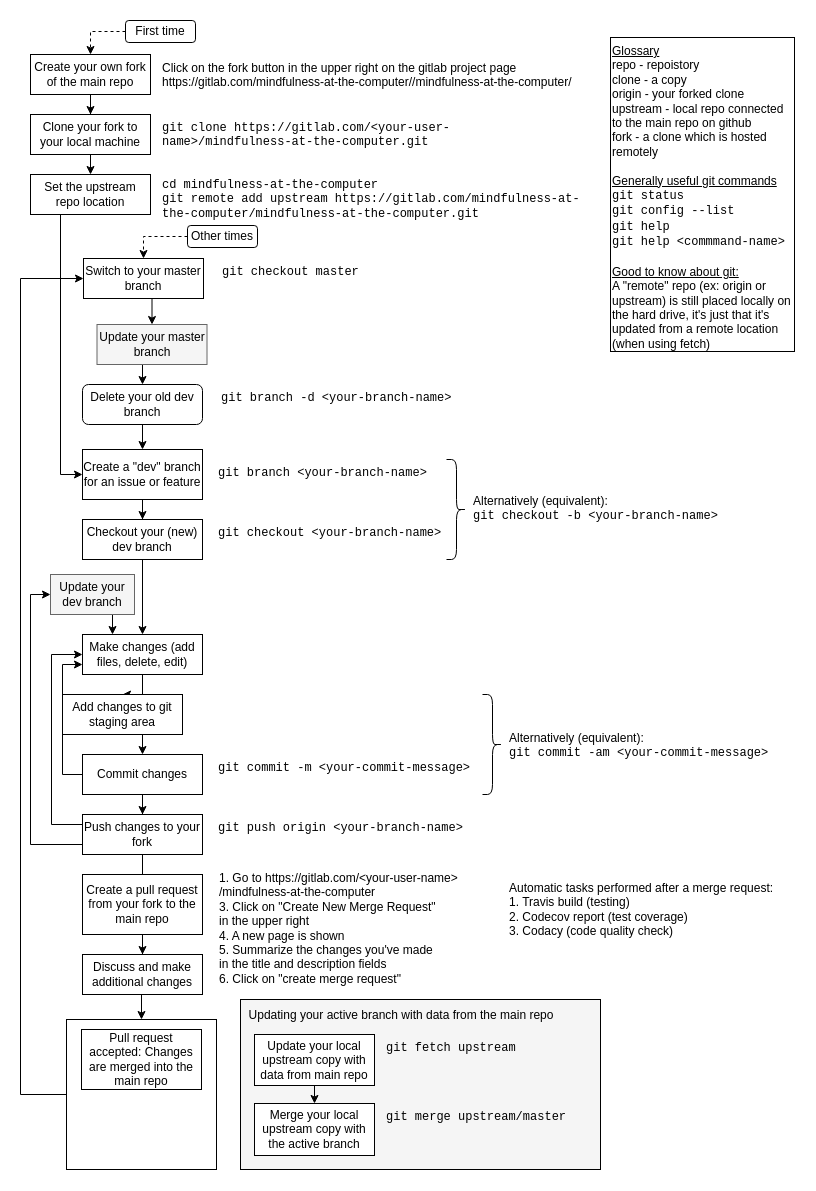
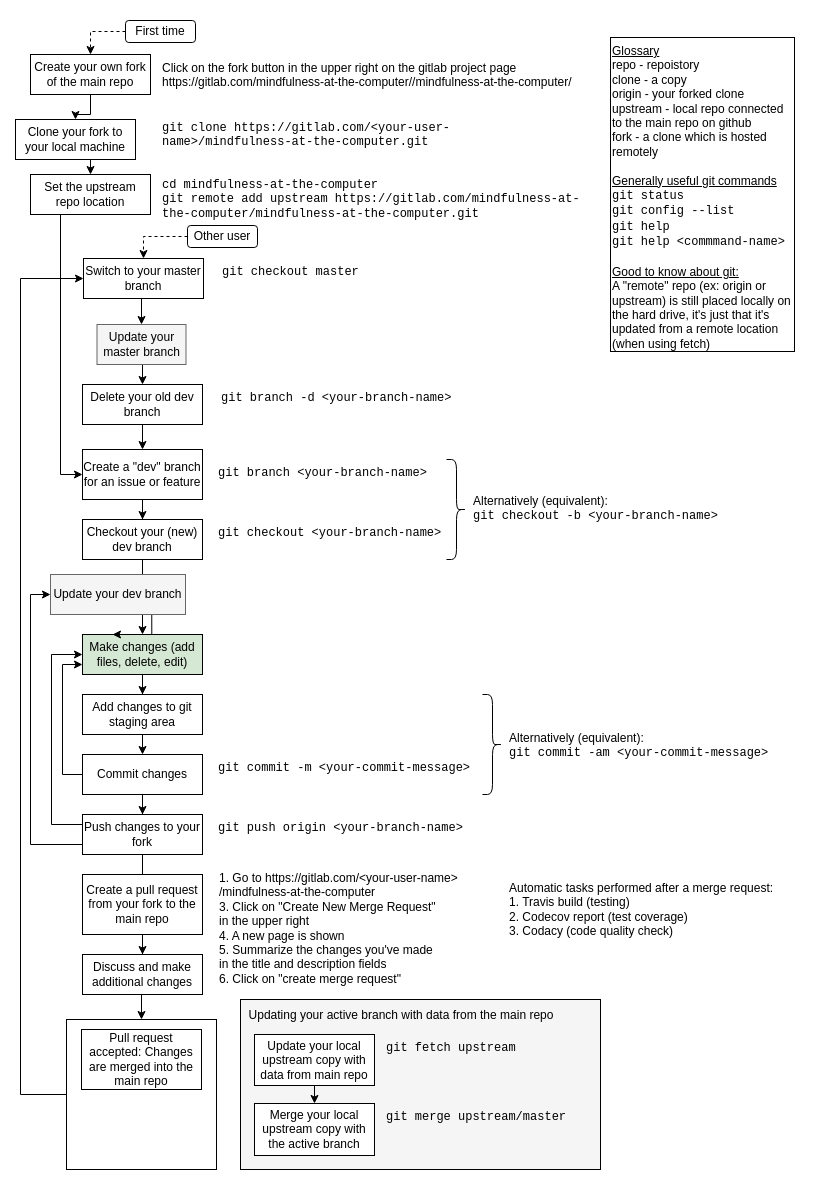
(91, 135) -> (76, 140)
(223, 237) -> (223, 237)
(152, 345) -> (142, 345)
(143, 405) -> (143, 405)
(93, 595) -> (118, 595)
(143, 655) -> (143, 655)
(123, 715) -> (143, 715)
